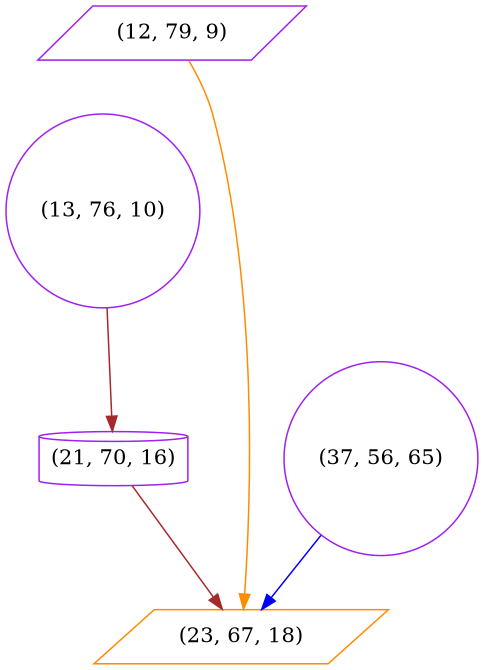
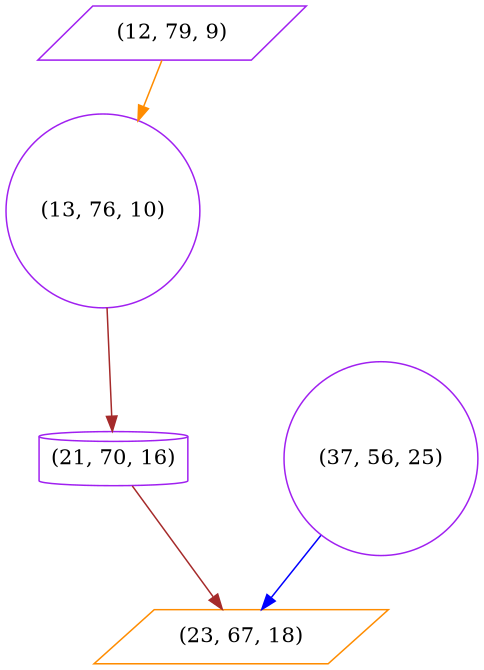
(245, 323) -> (153, 83)
(381, 459) -> (381, 459)
